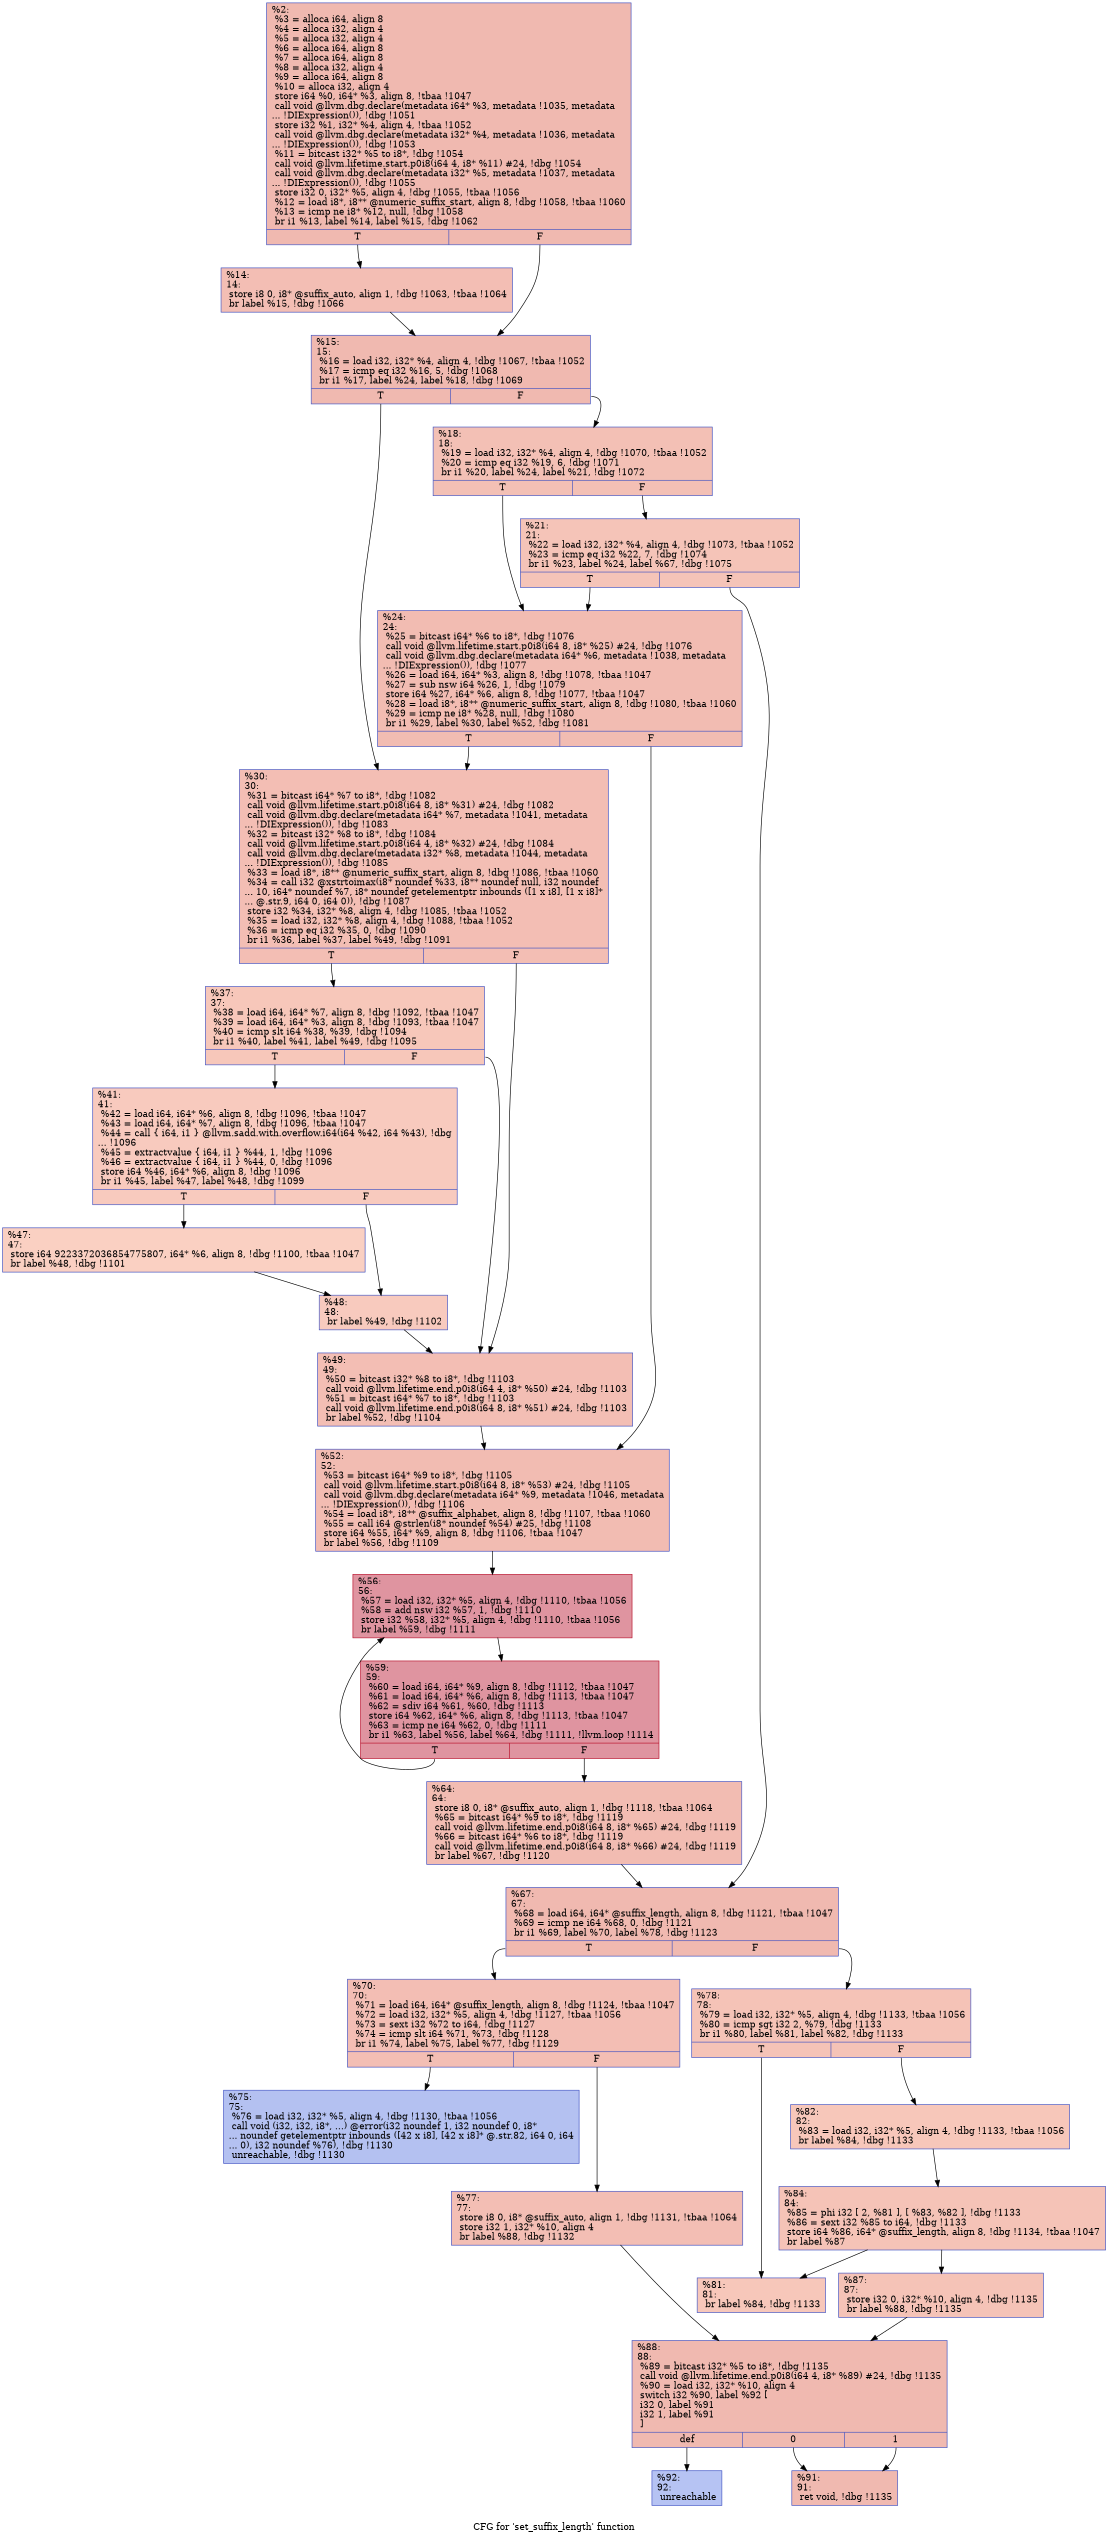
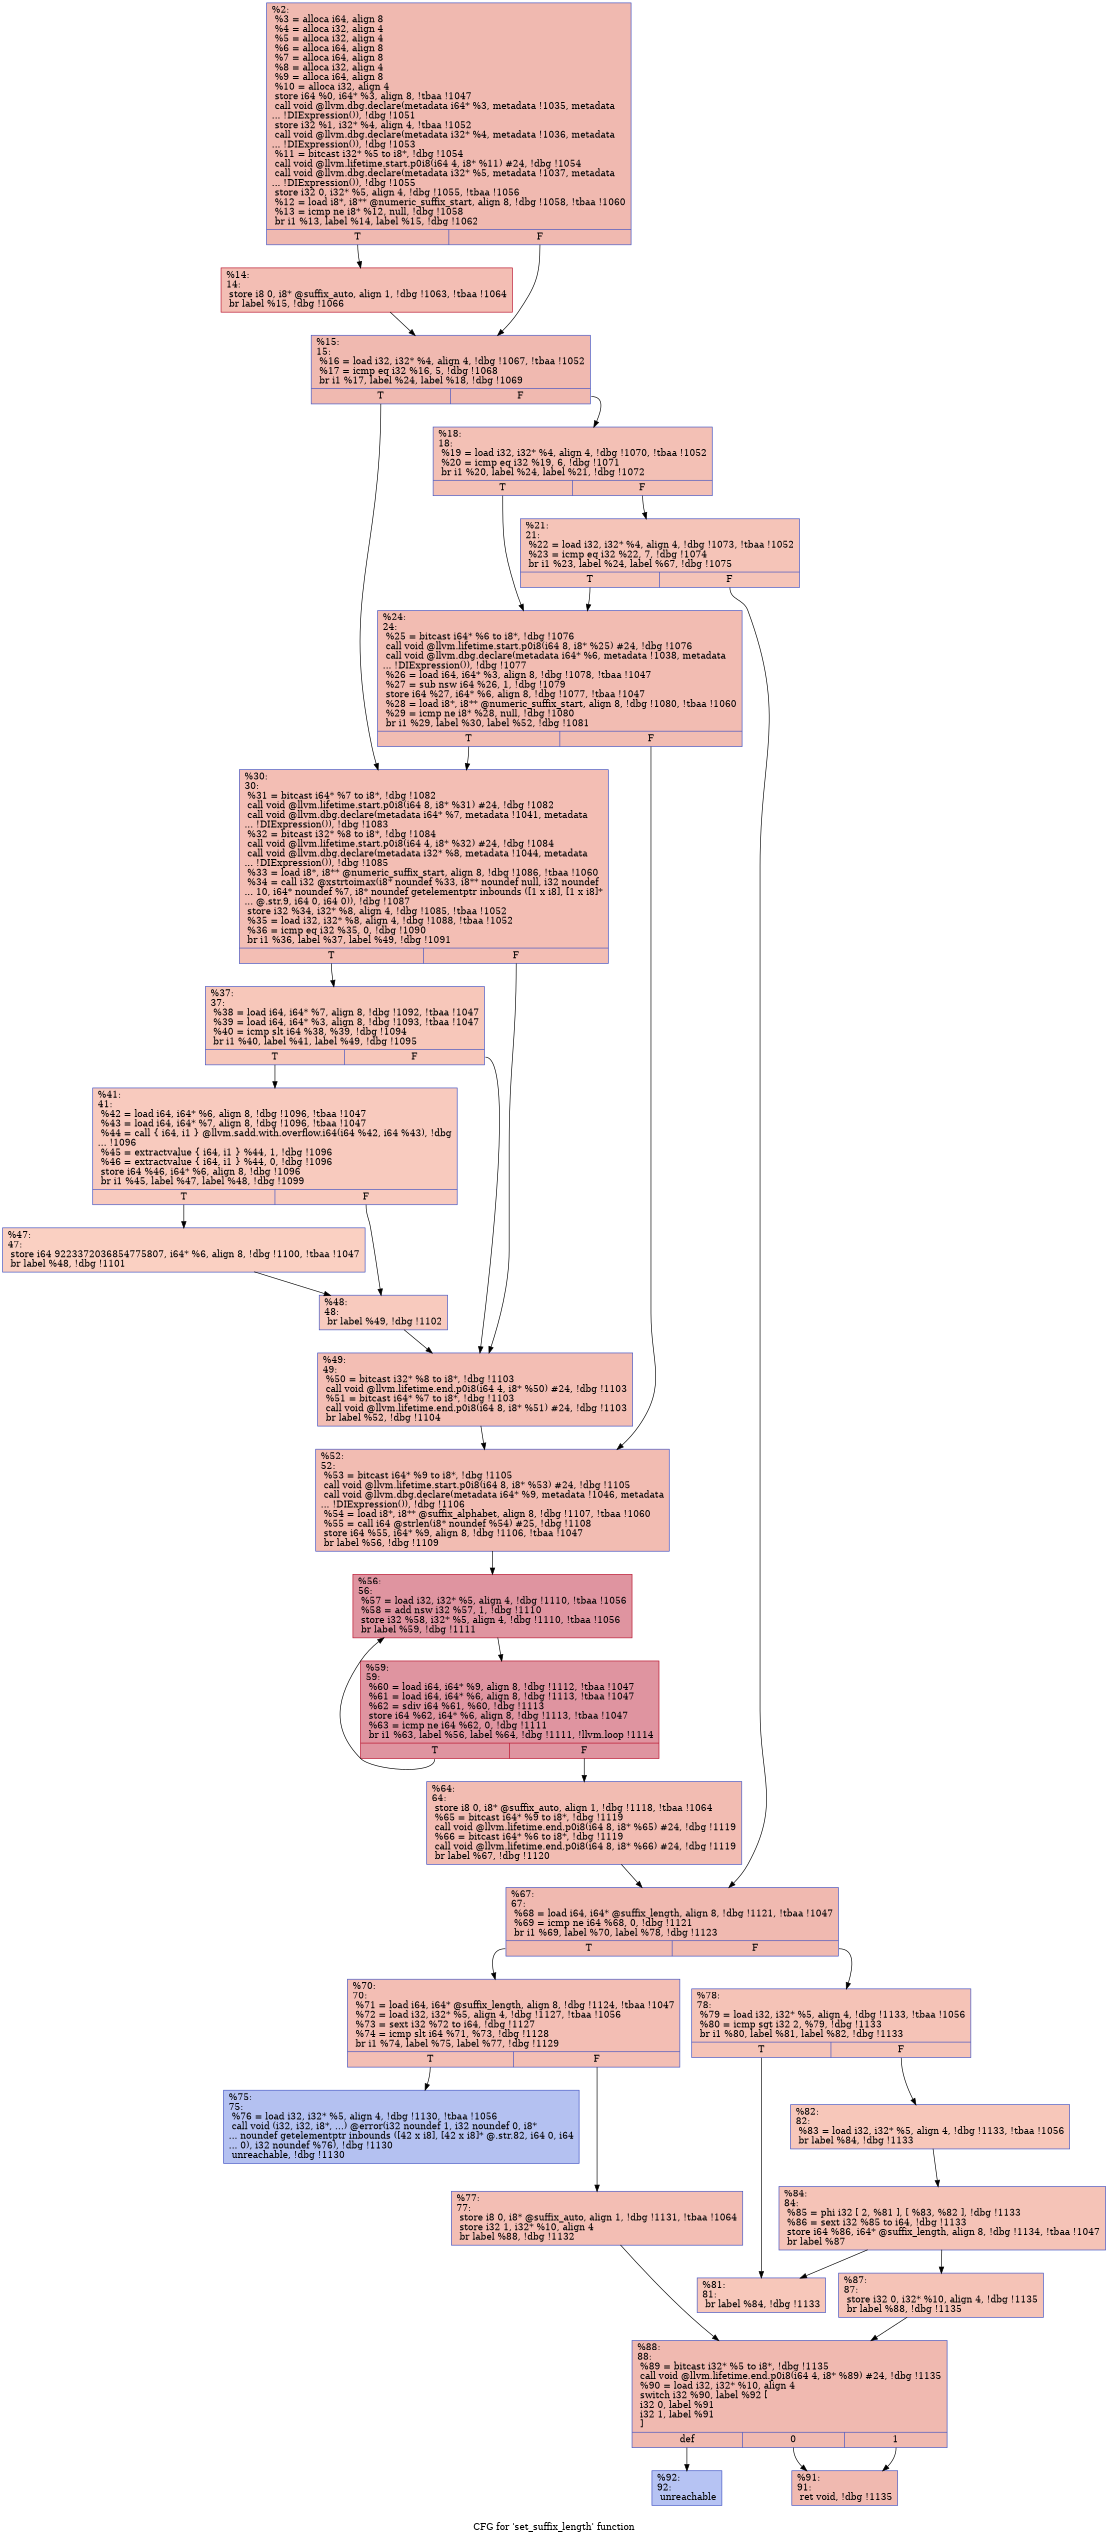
(367, 290) -> (367, 290)
